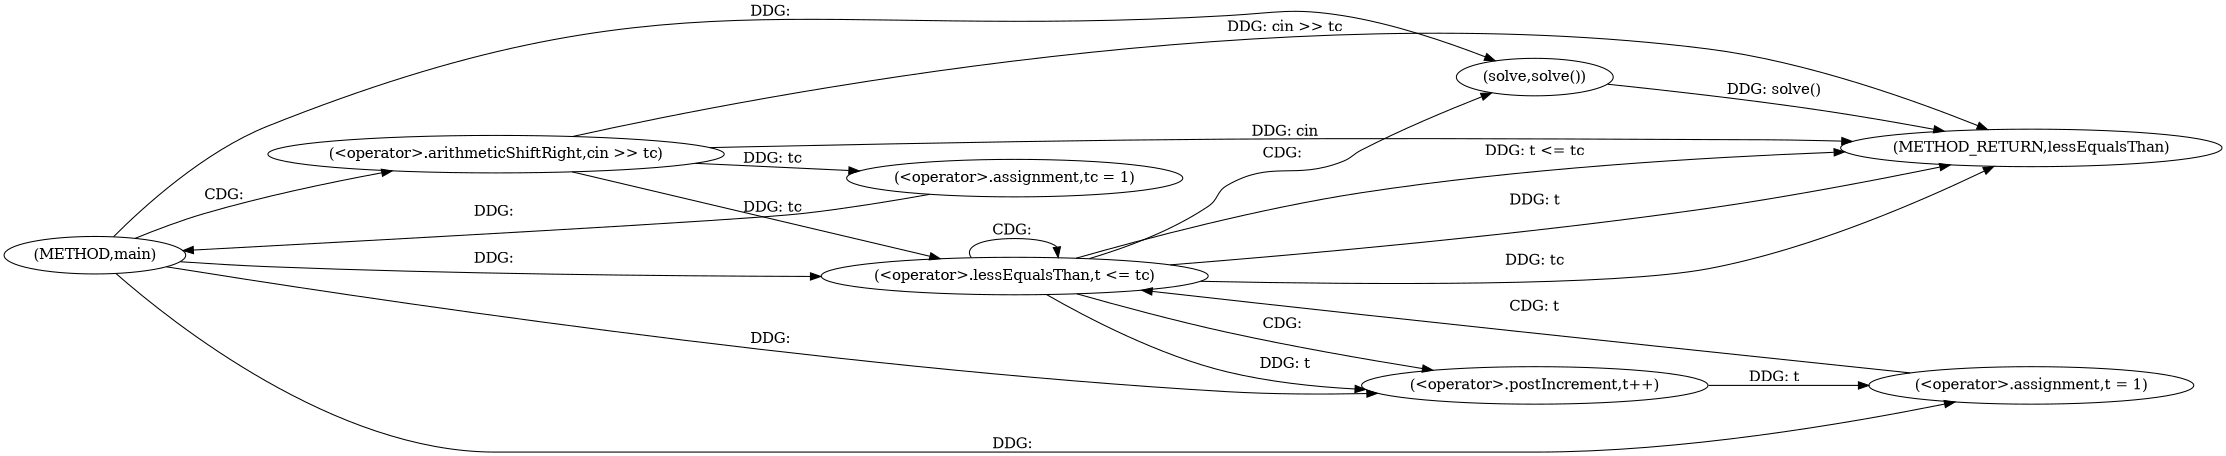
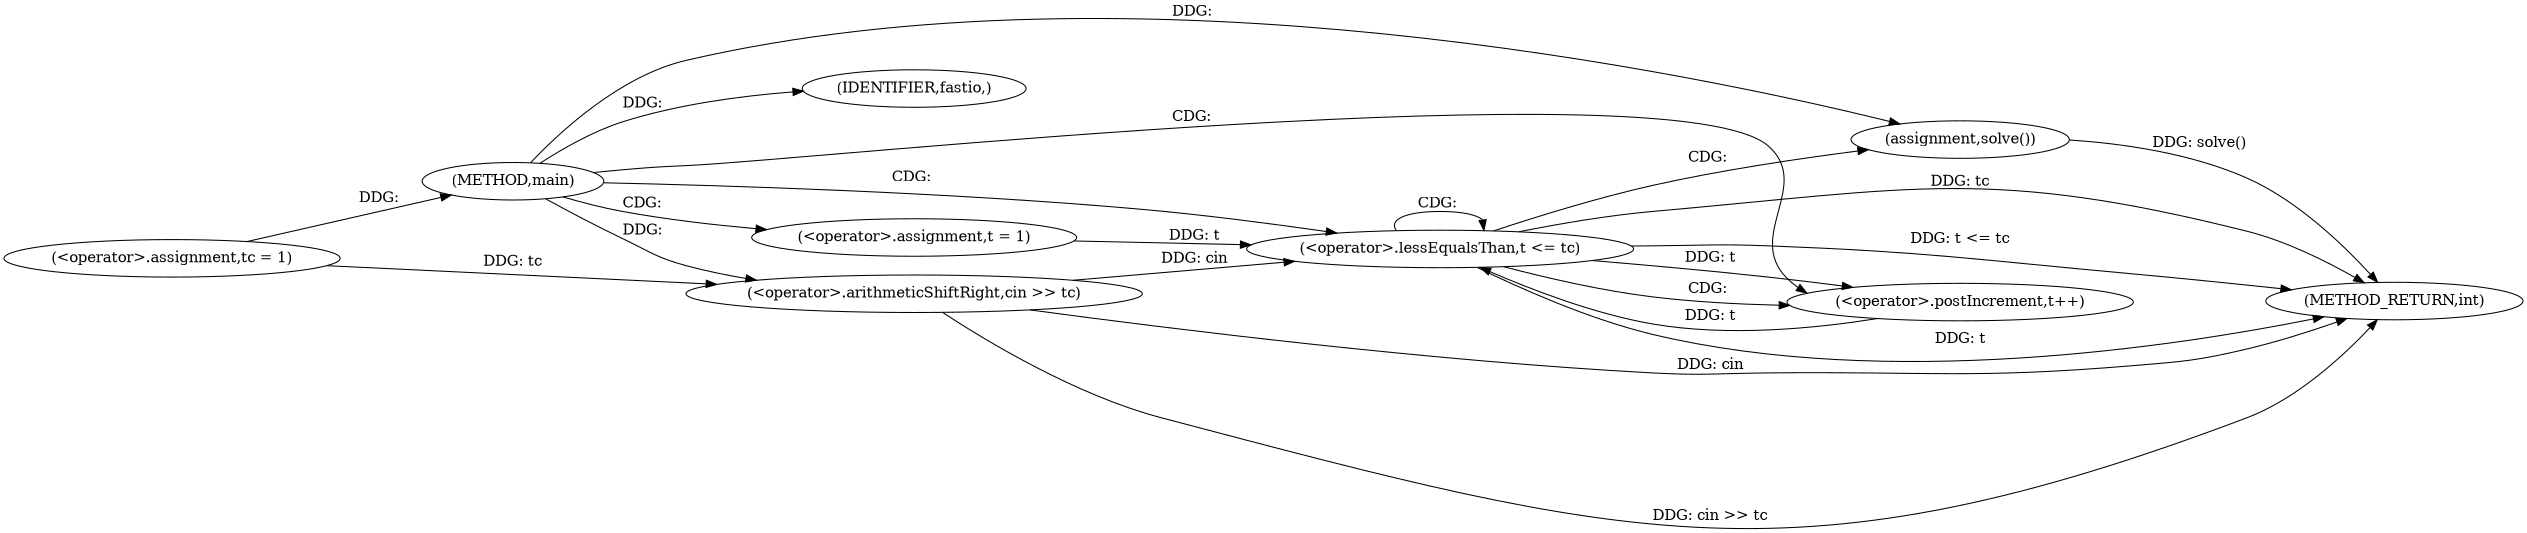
(1535, 77) -> (1960, 140)
none -> (914, 89)
(2031, 148) -> (2394, 301)
(772, 167) -> (516, 275)
(227, 195) -> (645, 231)
(773, 208) -> (1194, 259)
(496, 259) -> (914, 178)
(1535, 307) -> (1194, 236)
(773, 339) -> (1194, 117)
(1783, 385) -> (1680, 328)
(1015, 444) -> (645, 204)
